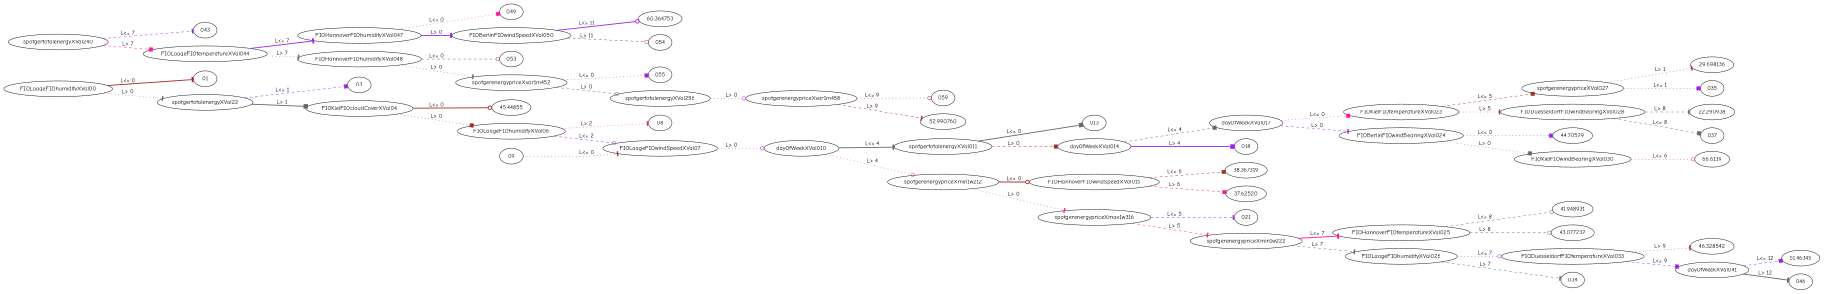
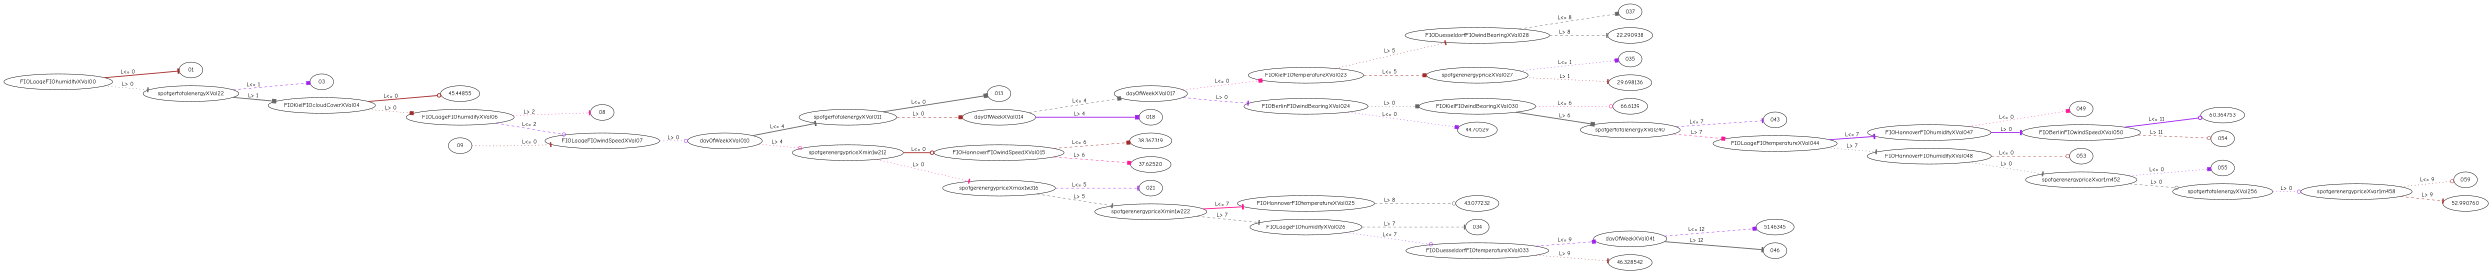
none -> (1553, 118)
(1573, 209) -> none
(1169, 229) -> (1074, 200)
